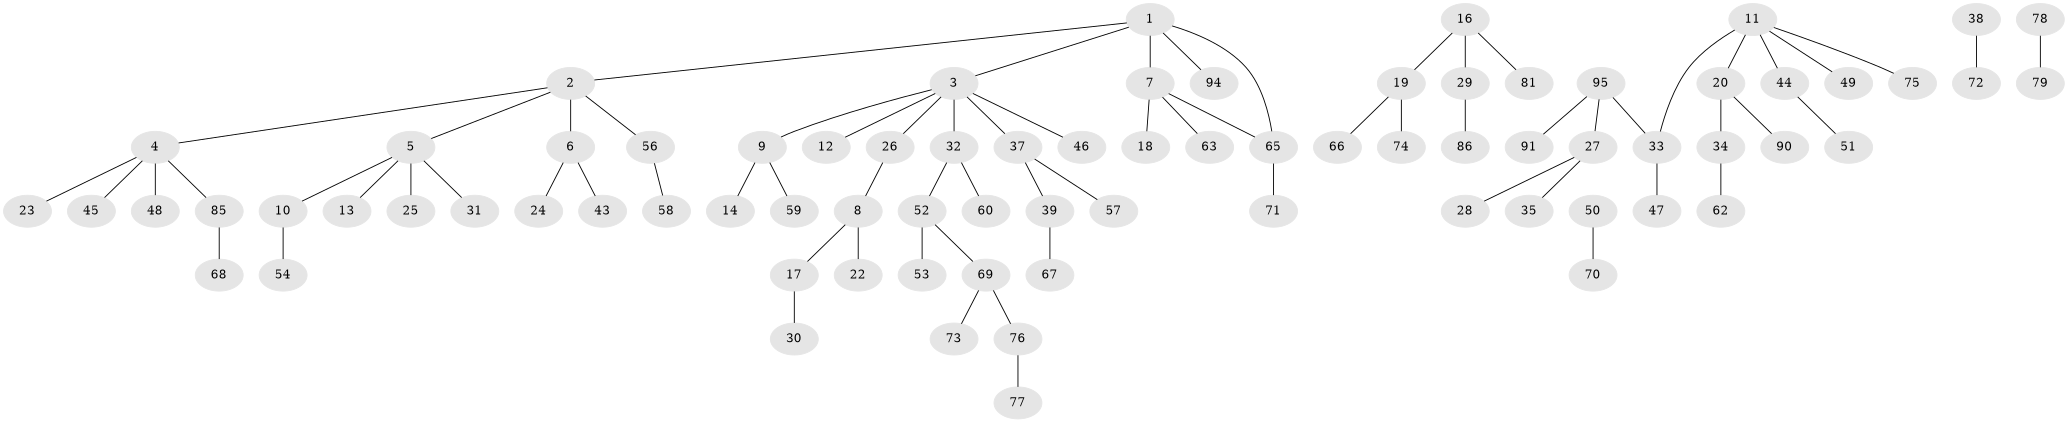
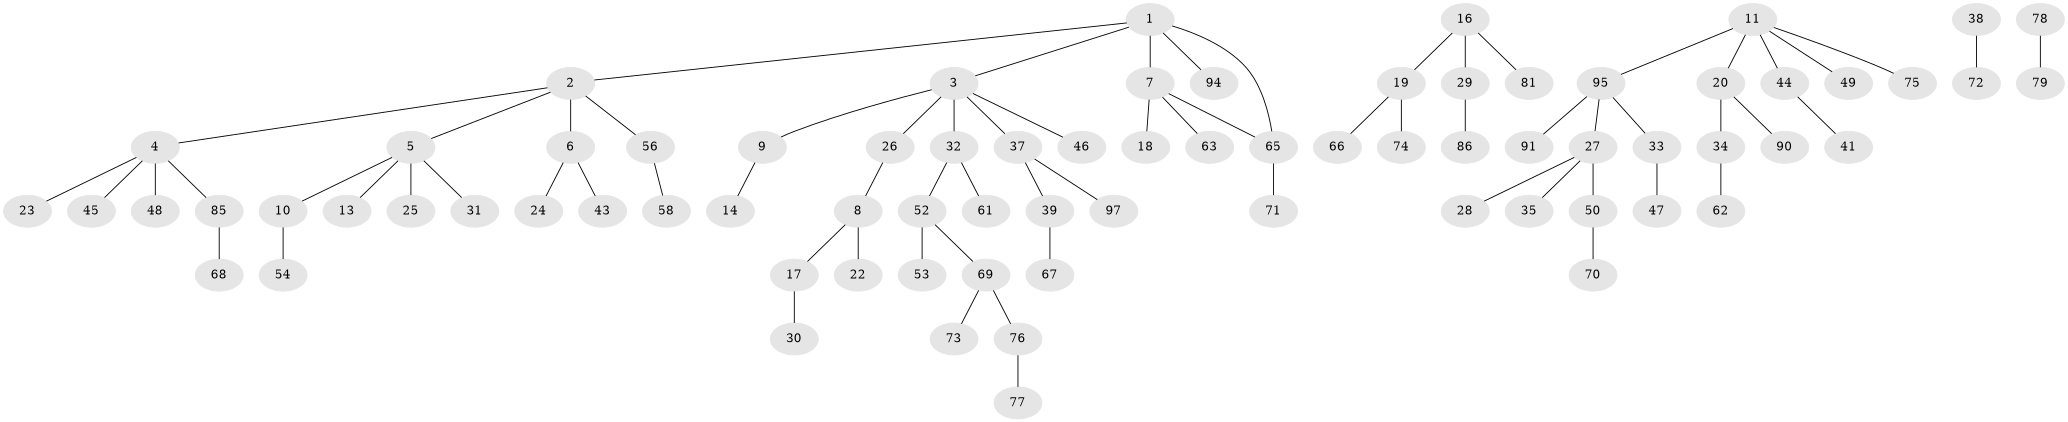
(1686, 72) -> (1677, 51)
(826, 147) -> none
(1849, 147) -> (1849, 147)
none -> (1593, 179)
(794, 211) -> none
(986, 211) -> (986, 211)
(1114, 211) -> (1114, 211)
